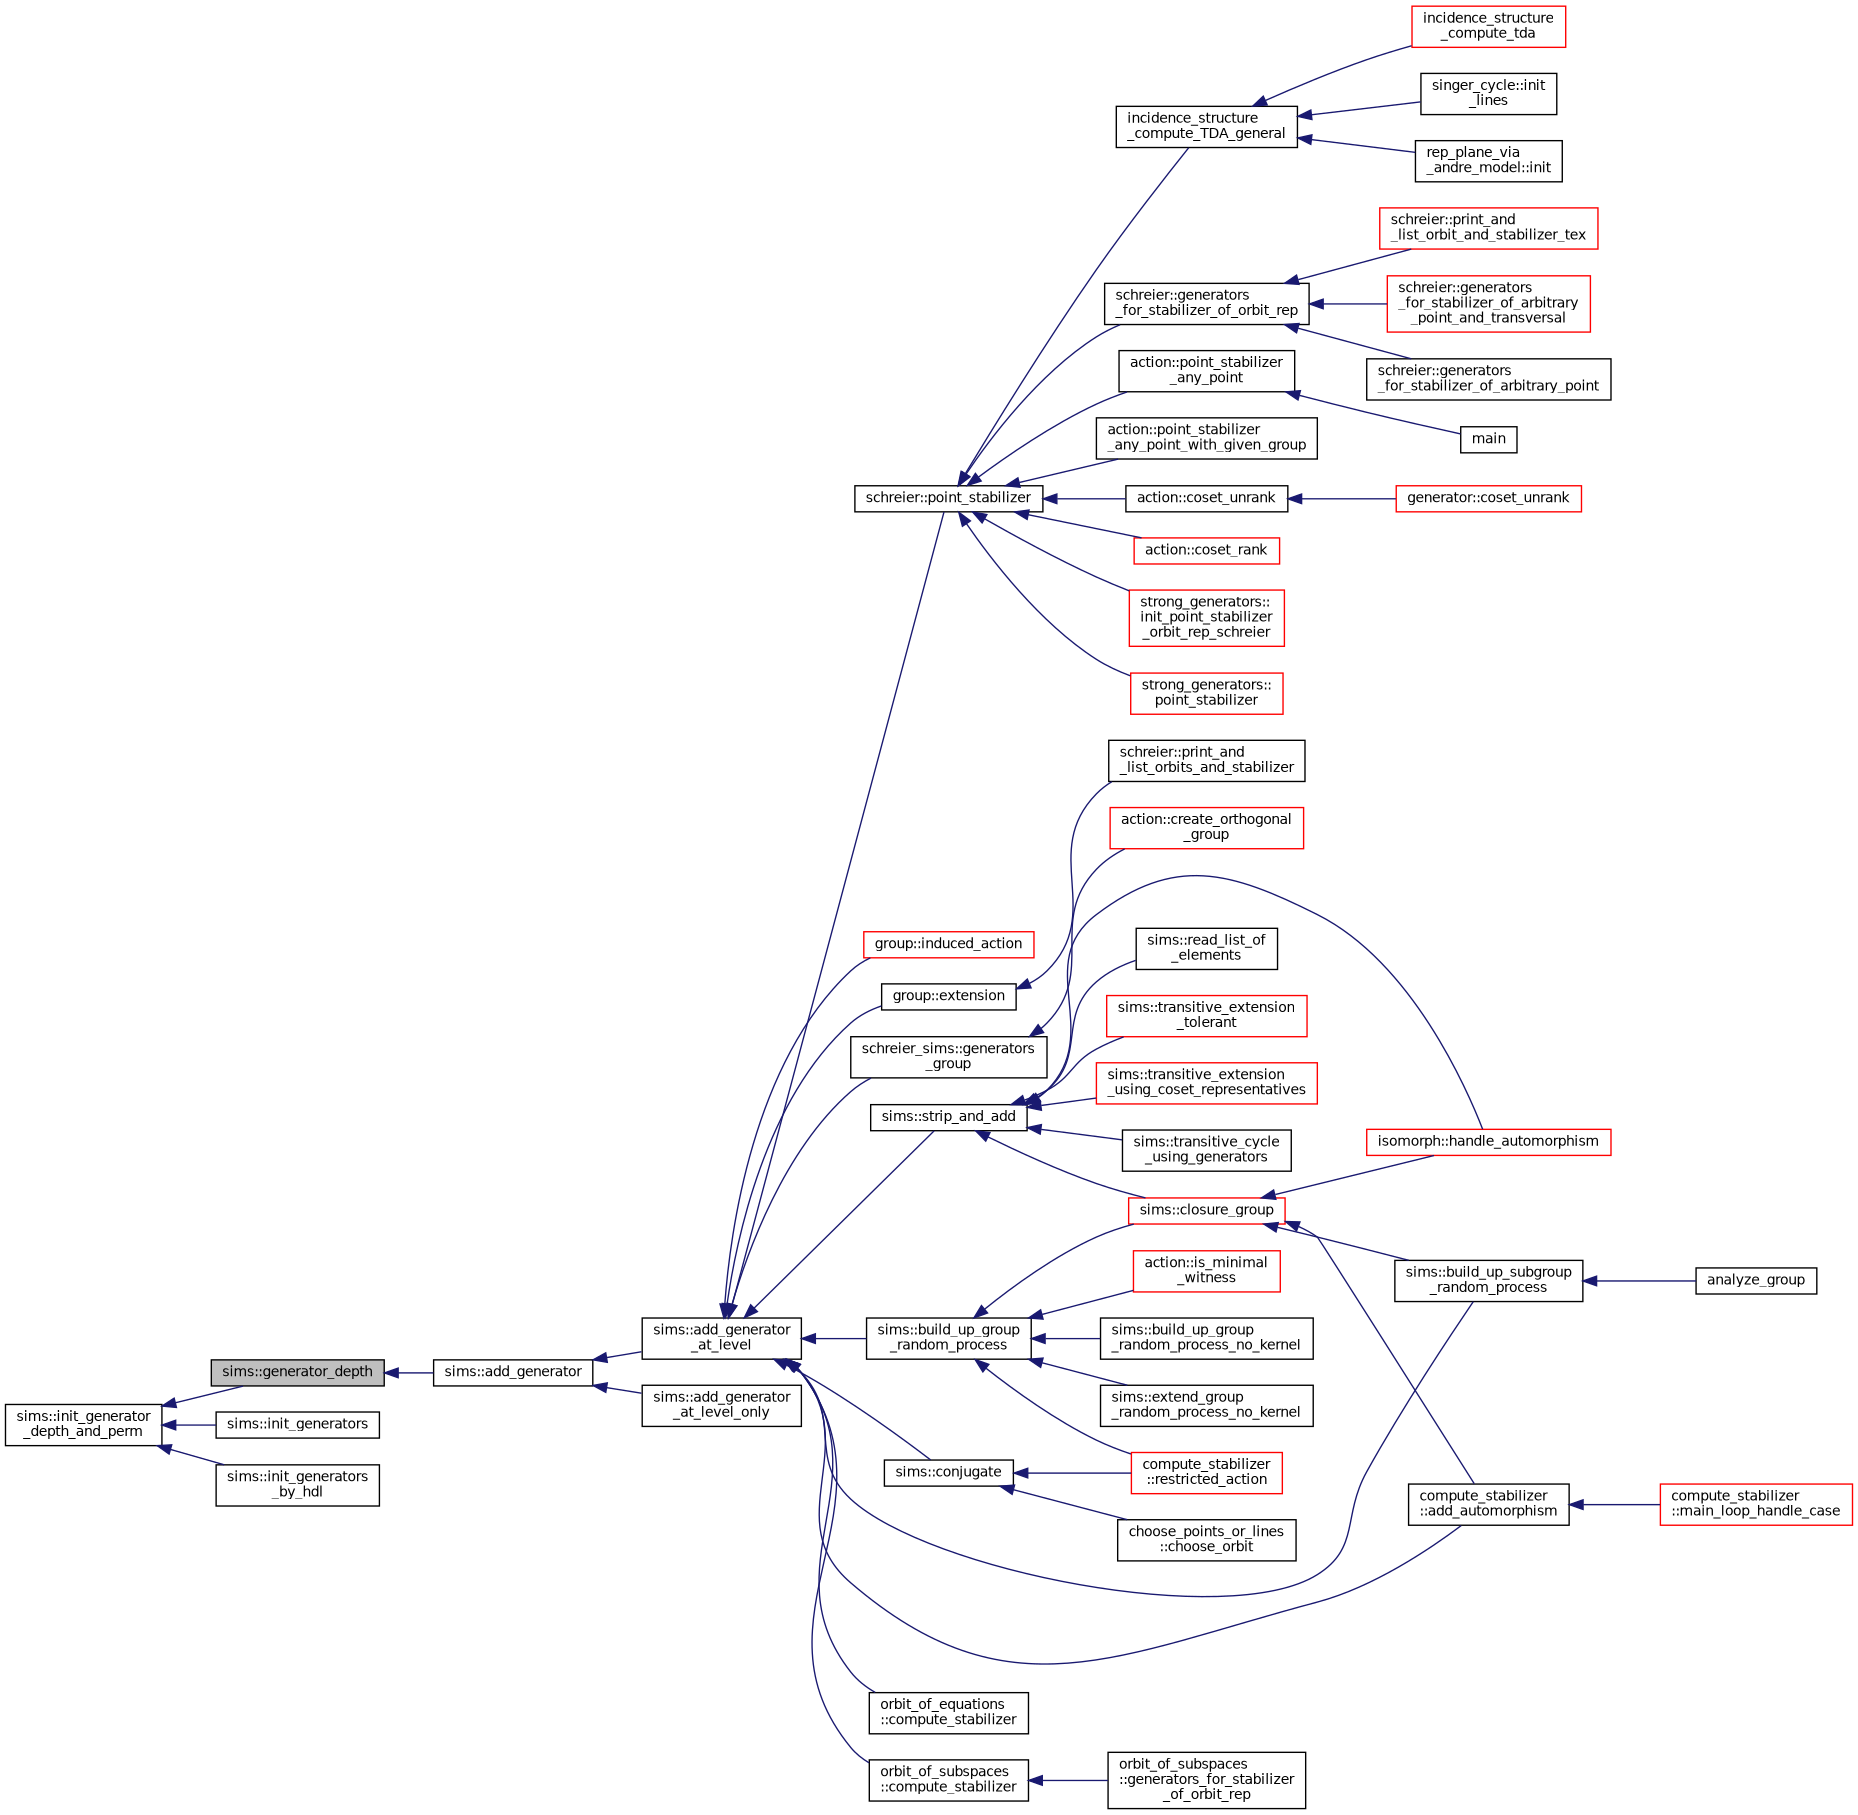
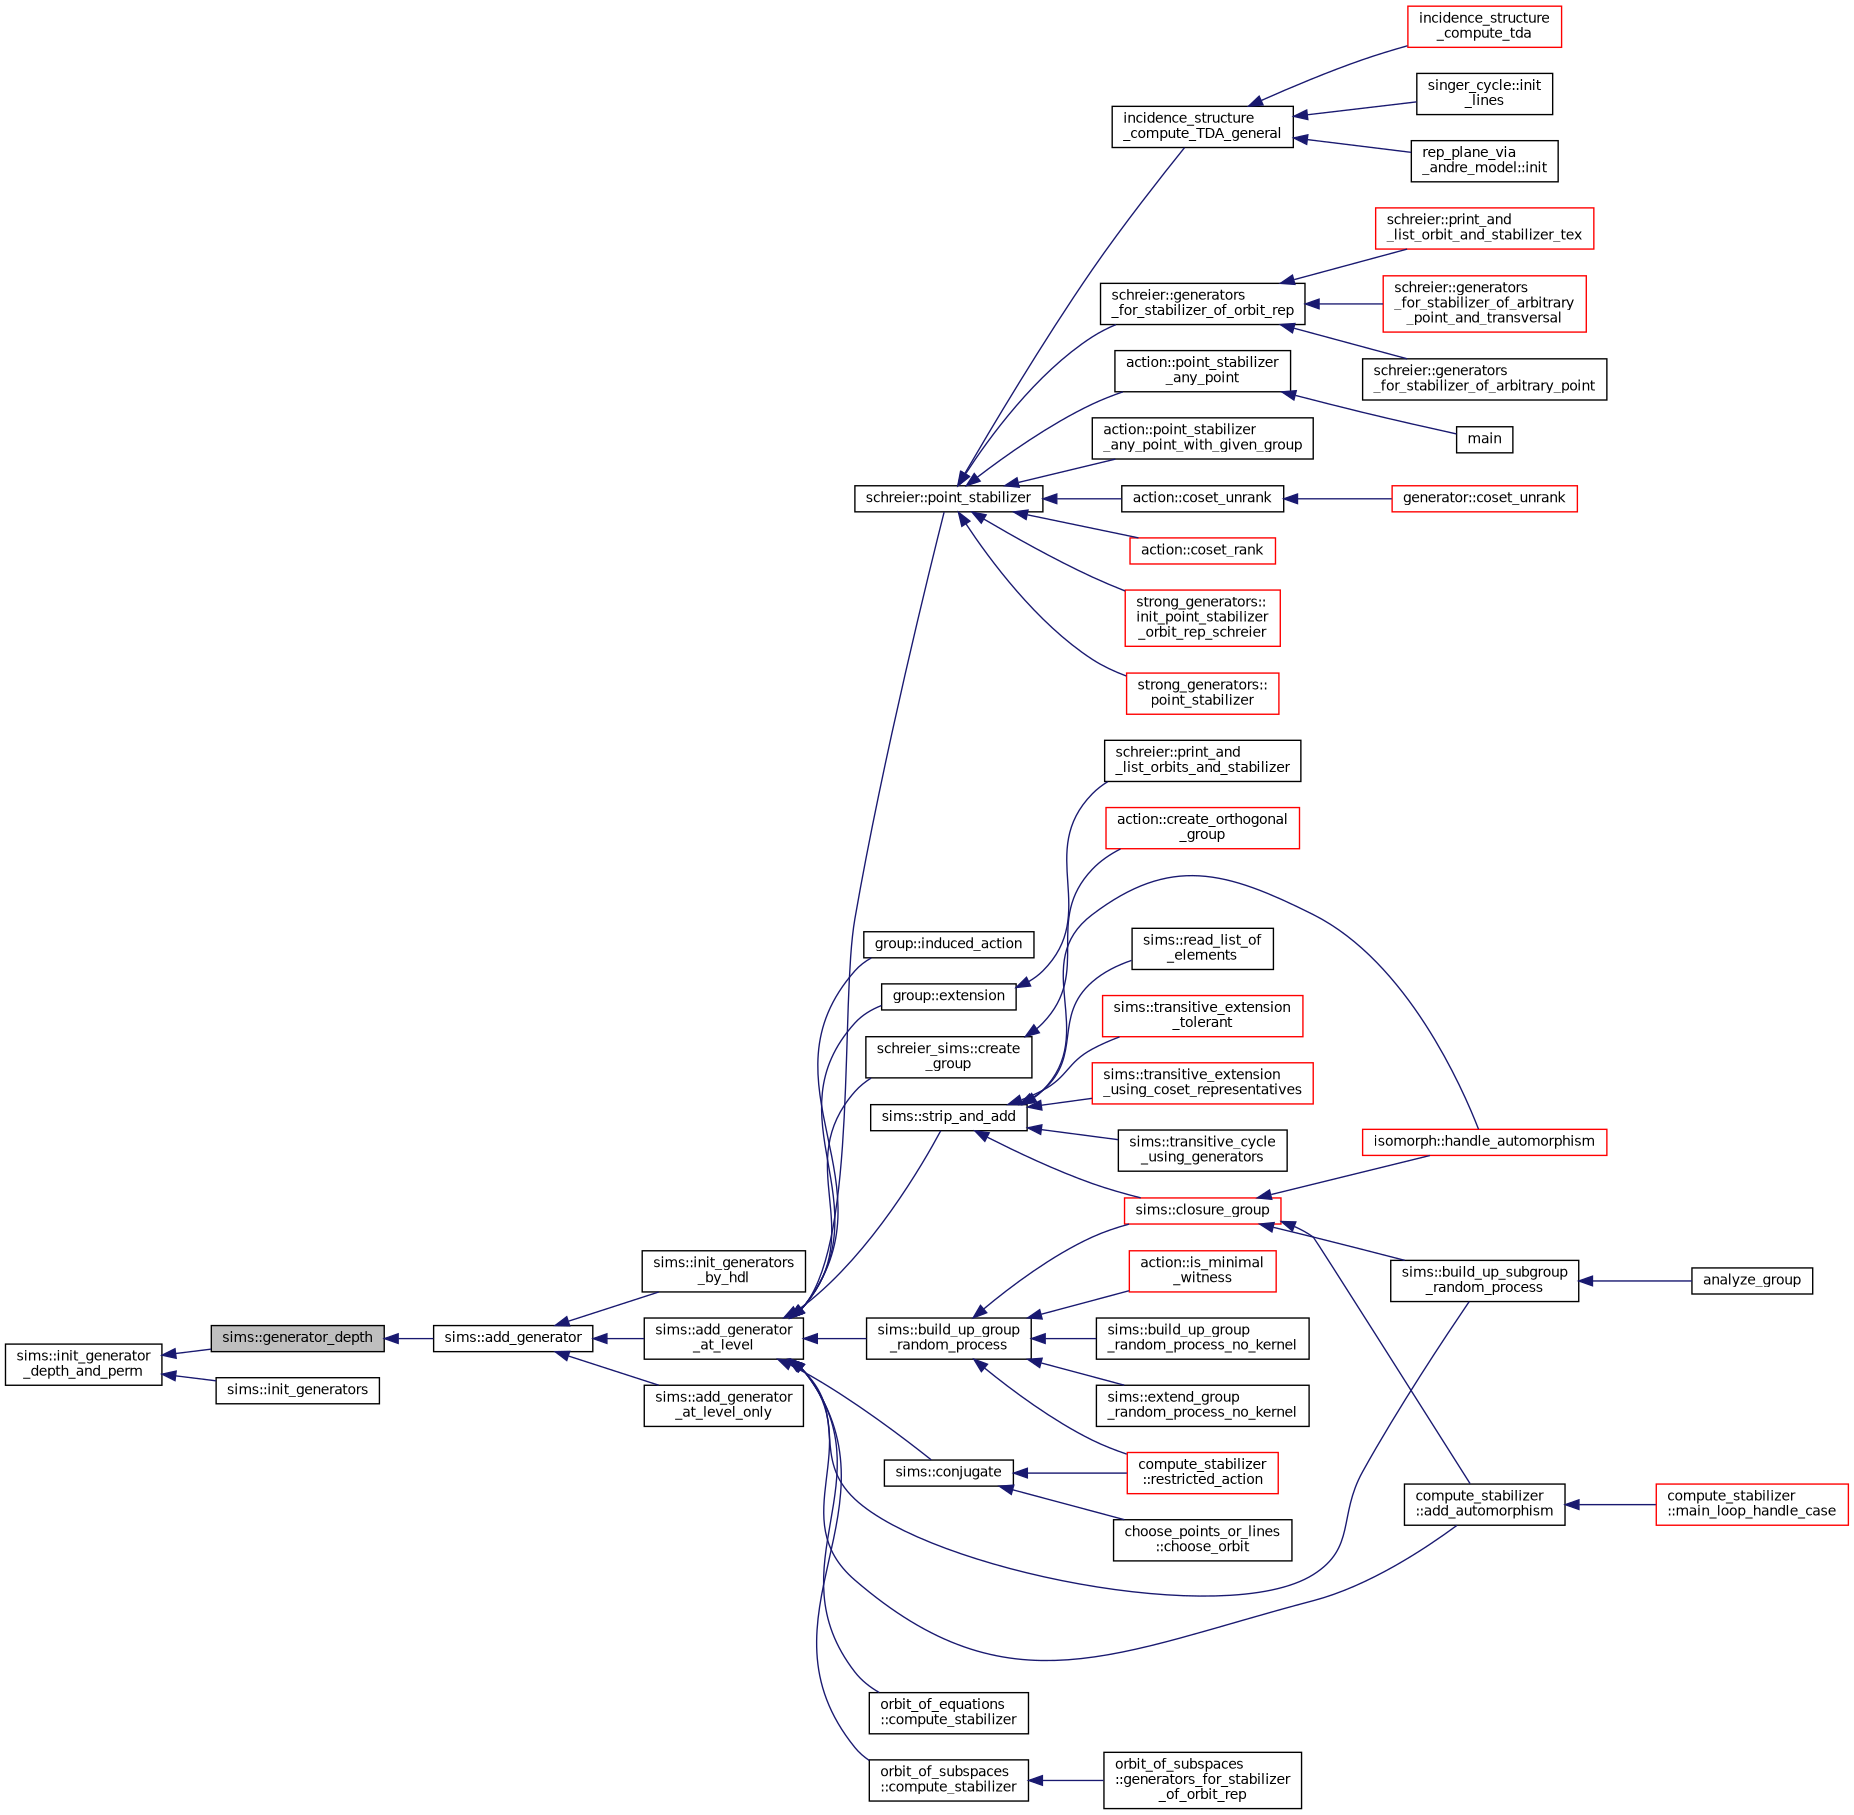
(949, 945) -> (949, 945)
(949, 1057) -> (949, 1057)
(197, 1457) -> (614, 1307)
